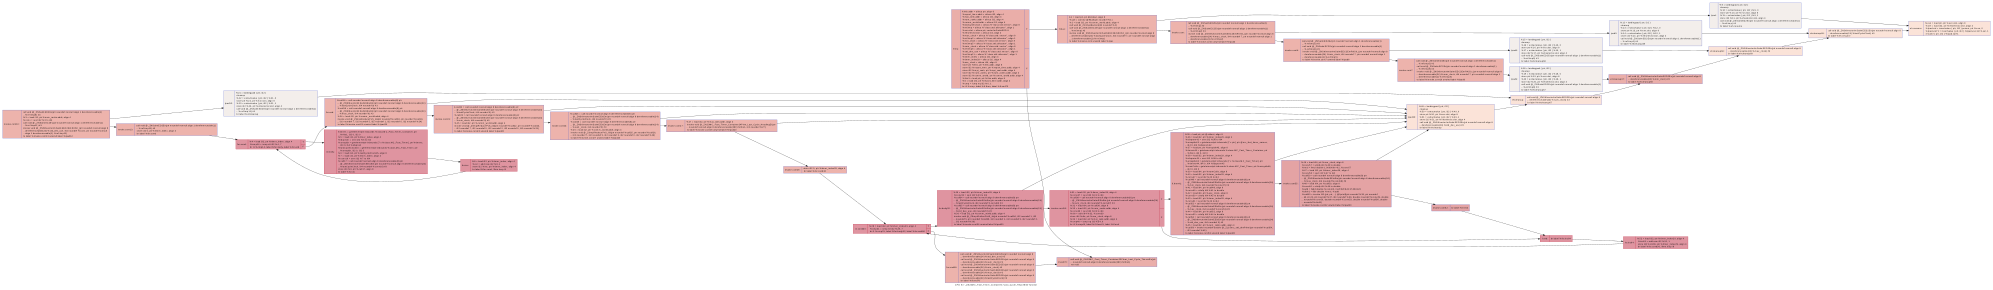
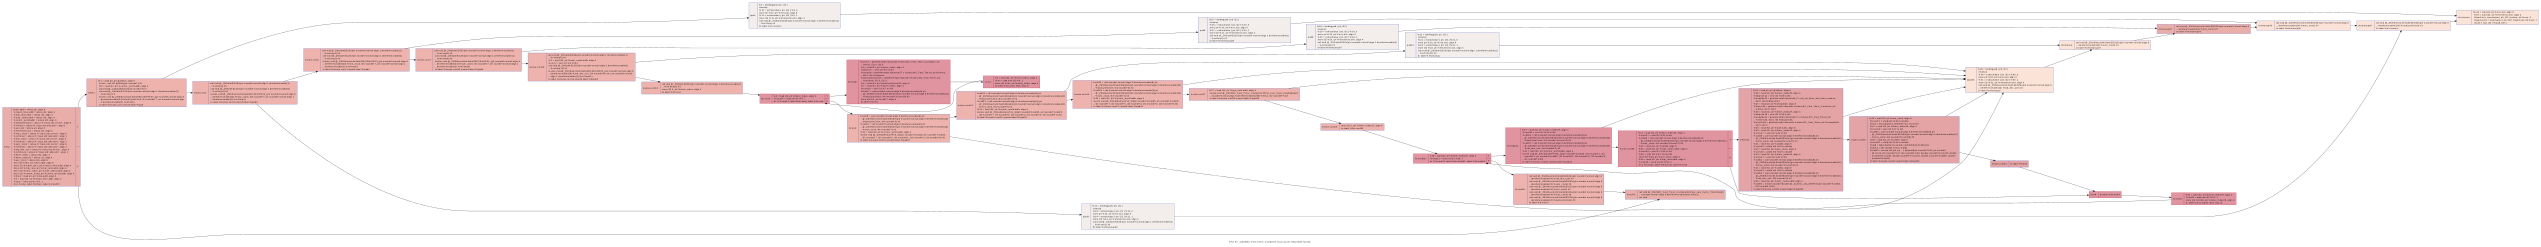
(985, 30) -> (29, 128)
none -> (524, 63)
